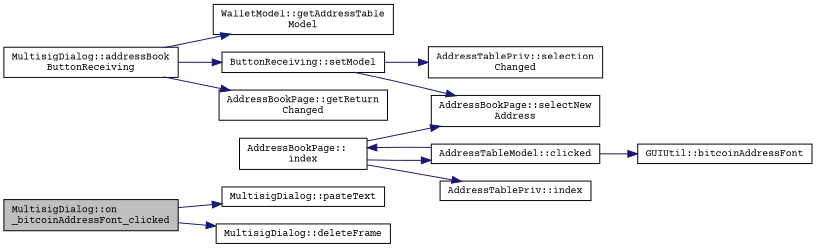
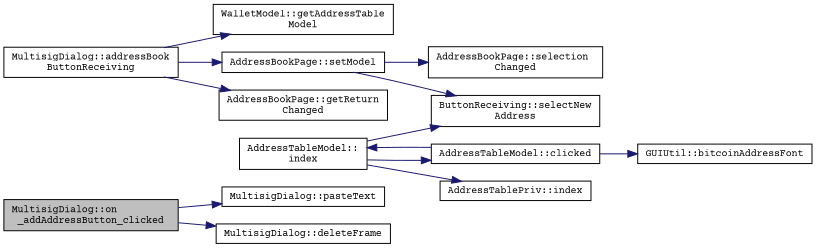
(303, 62) -> (303, 62)
(516, 62) -> (516, 62)
(516, 111) -> (516, 111)
(303, 154) -> (303, 154)
(91, 215) -> (91, 215)
